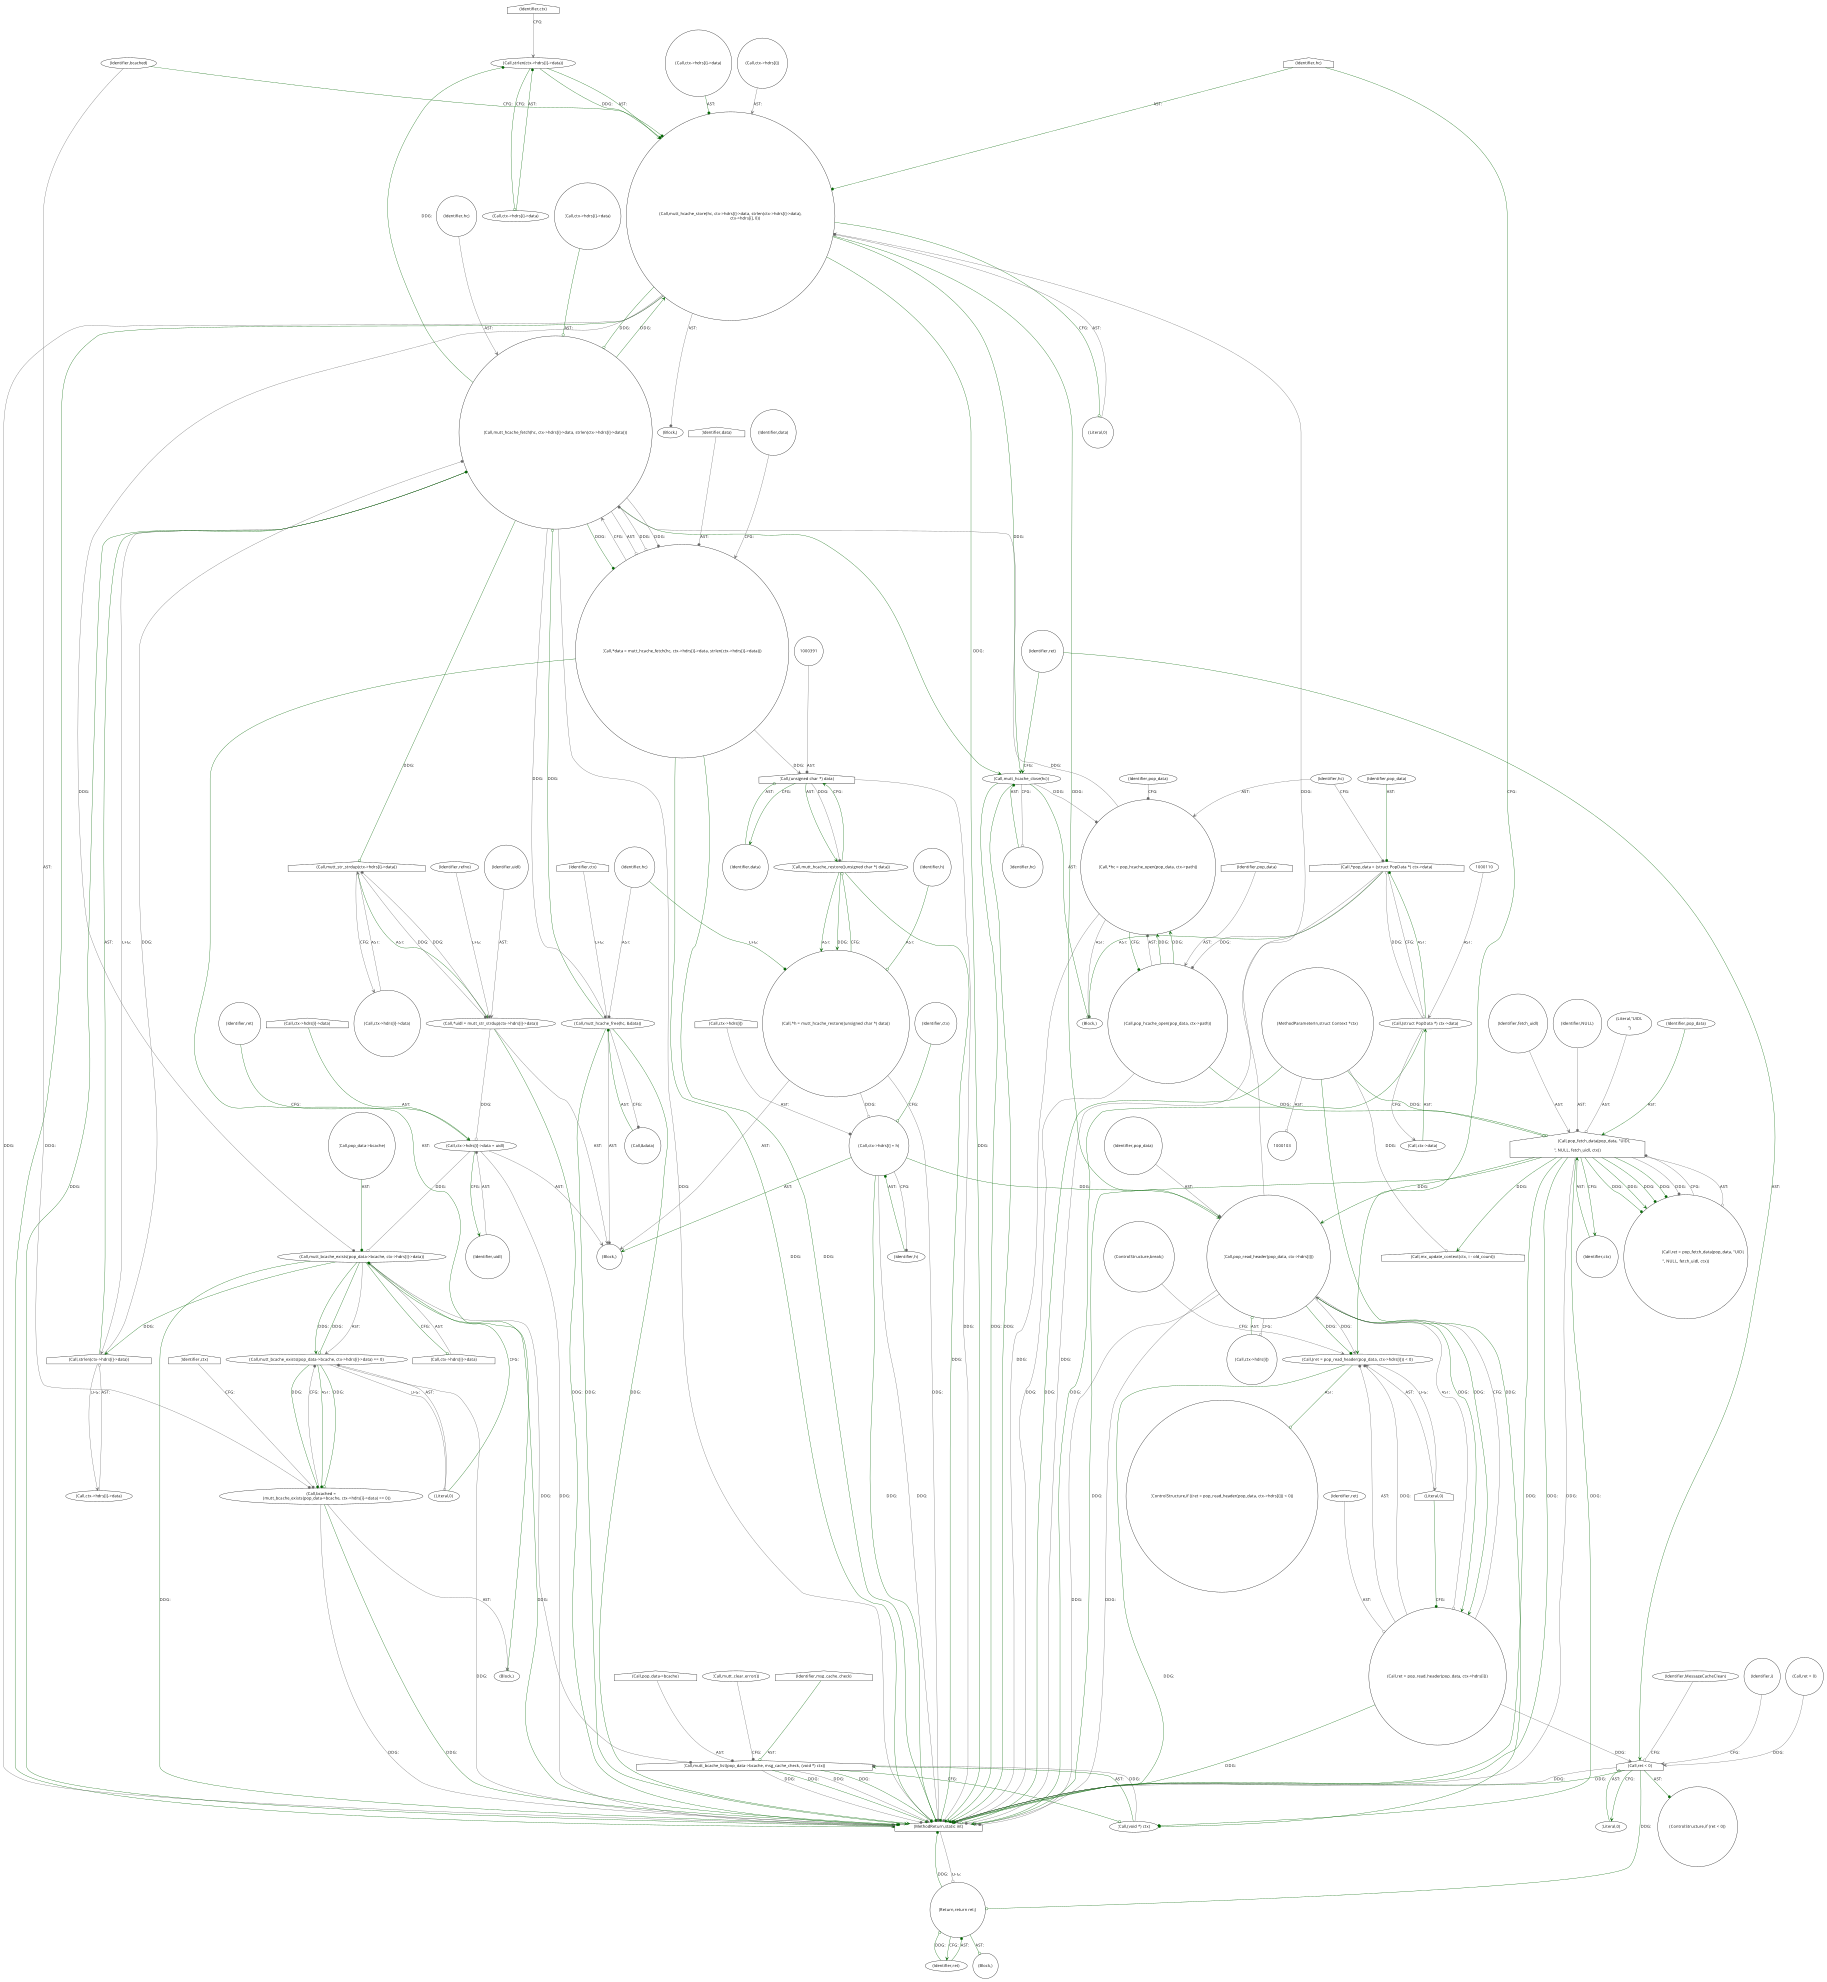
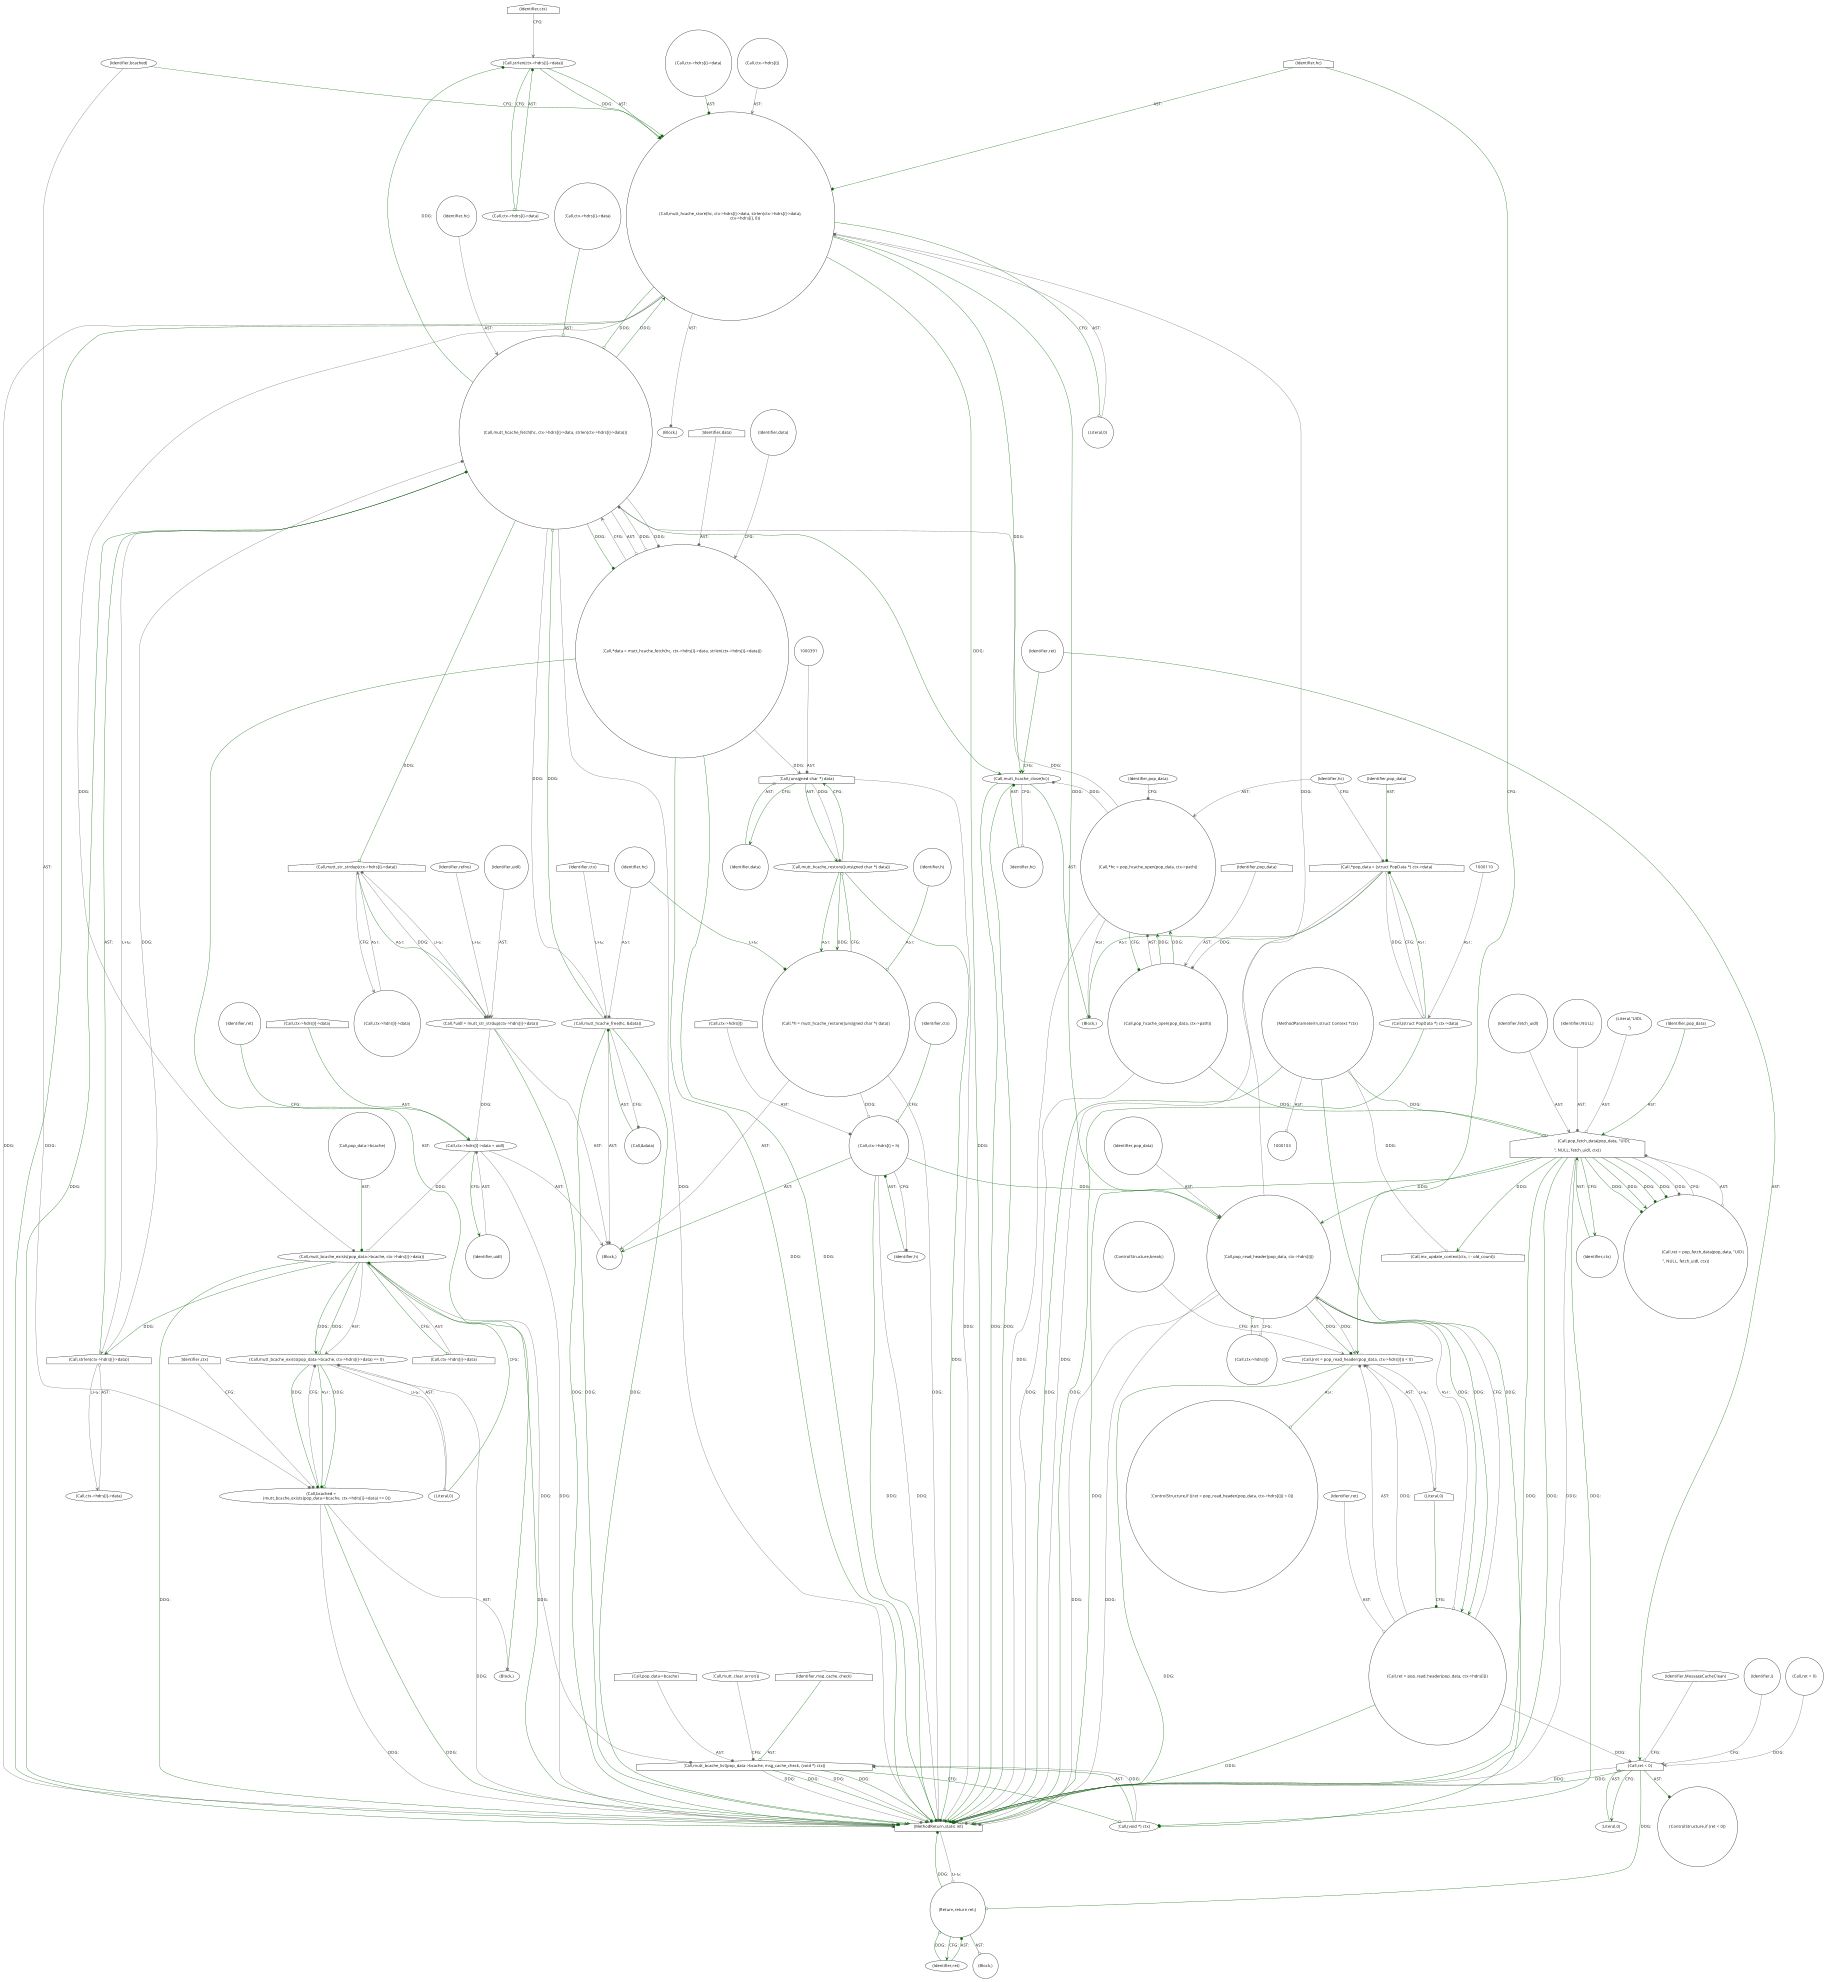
(1066, 800) -> (1085, 790)
(439, 942) -> (439, 942)
(1423, 1146) -> none
